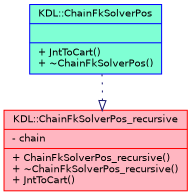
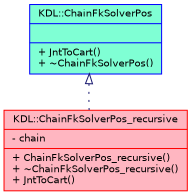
(102, 87) -> (89, 97)
